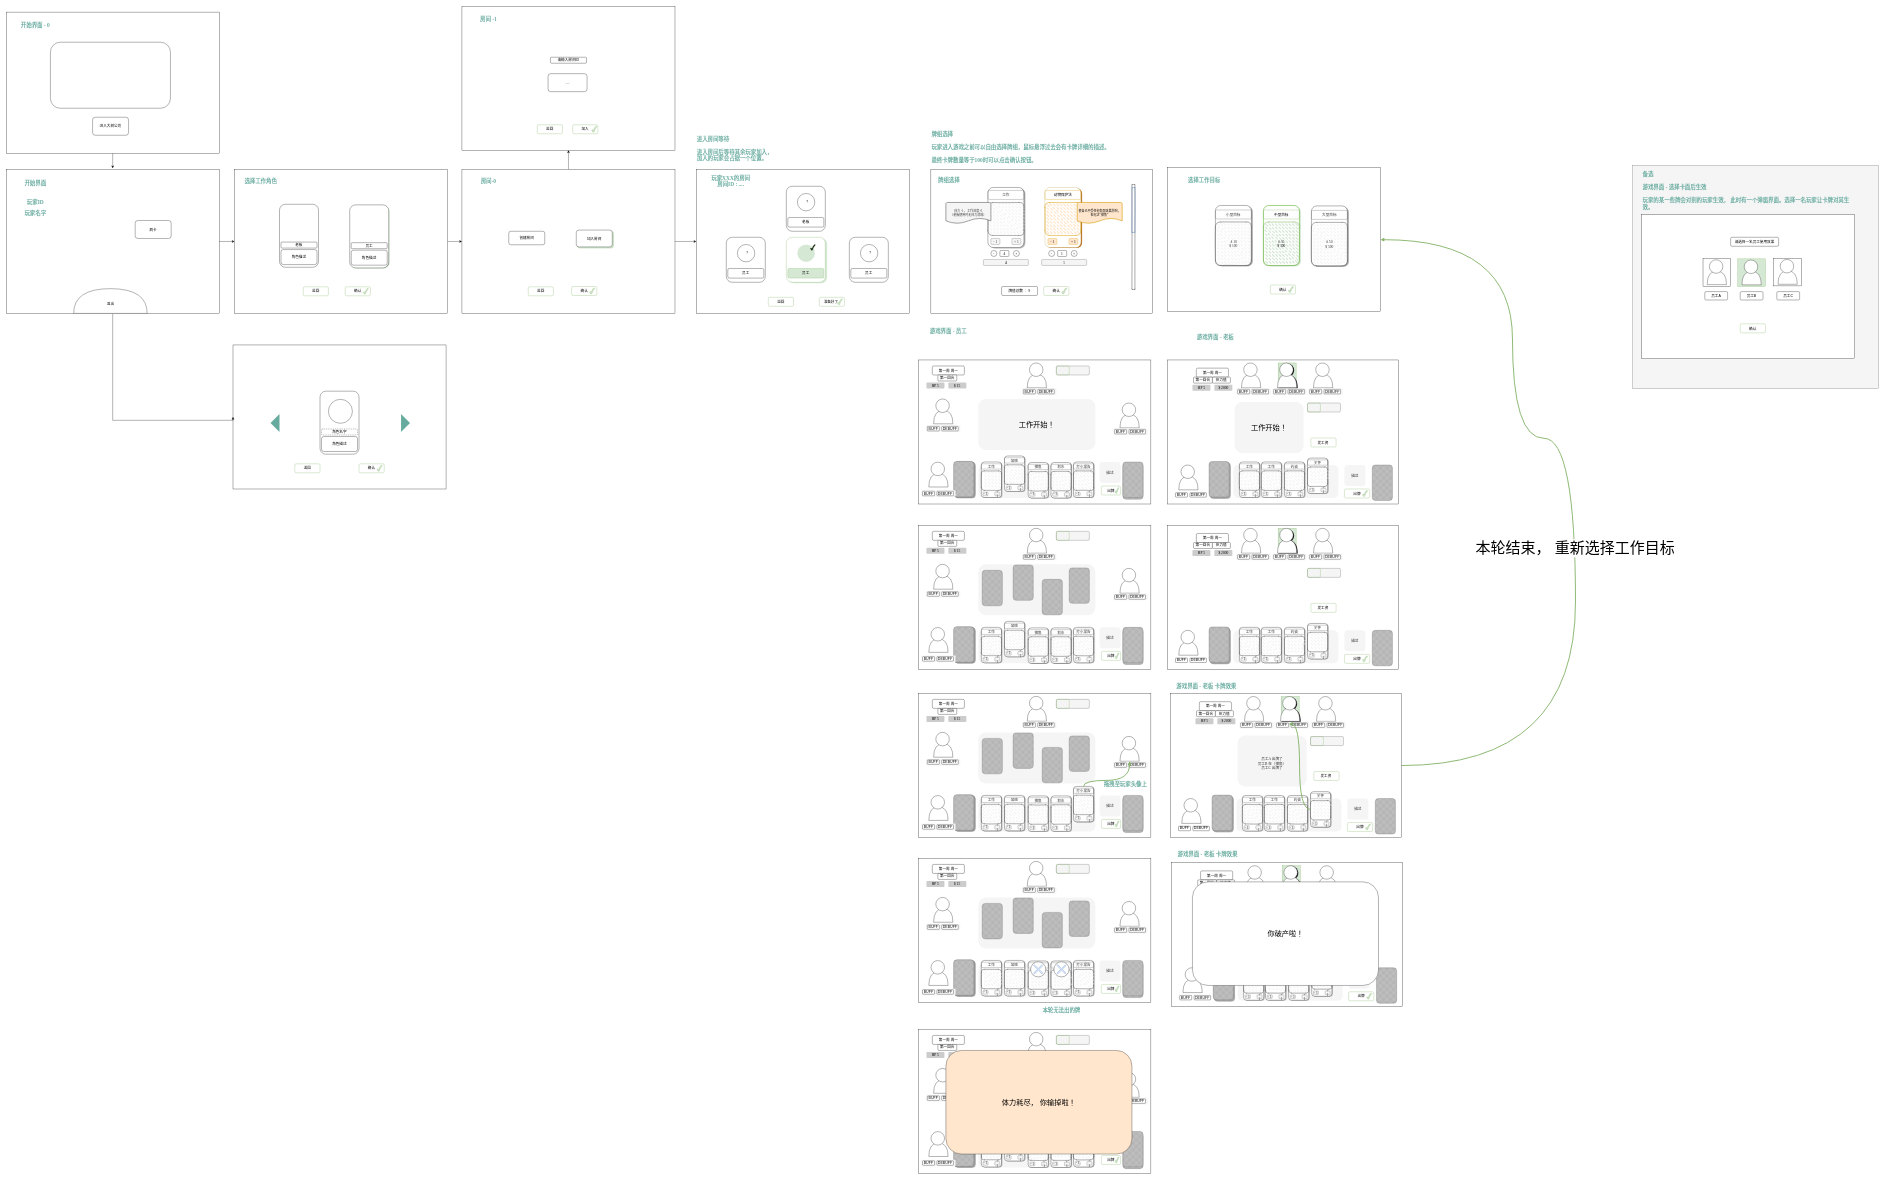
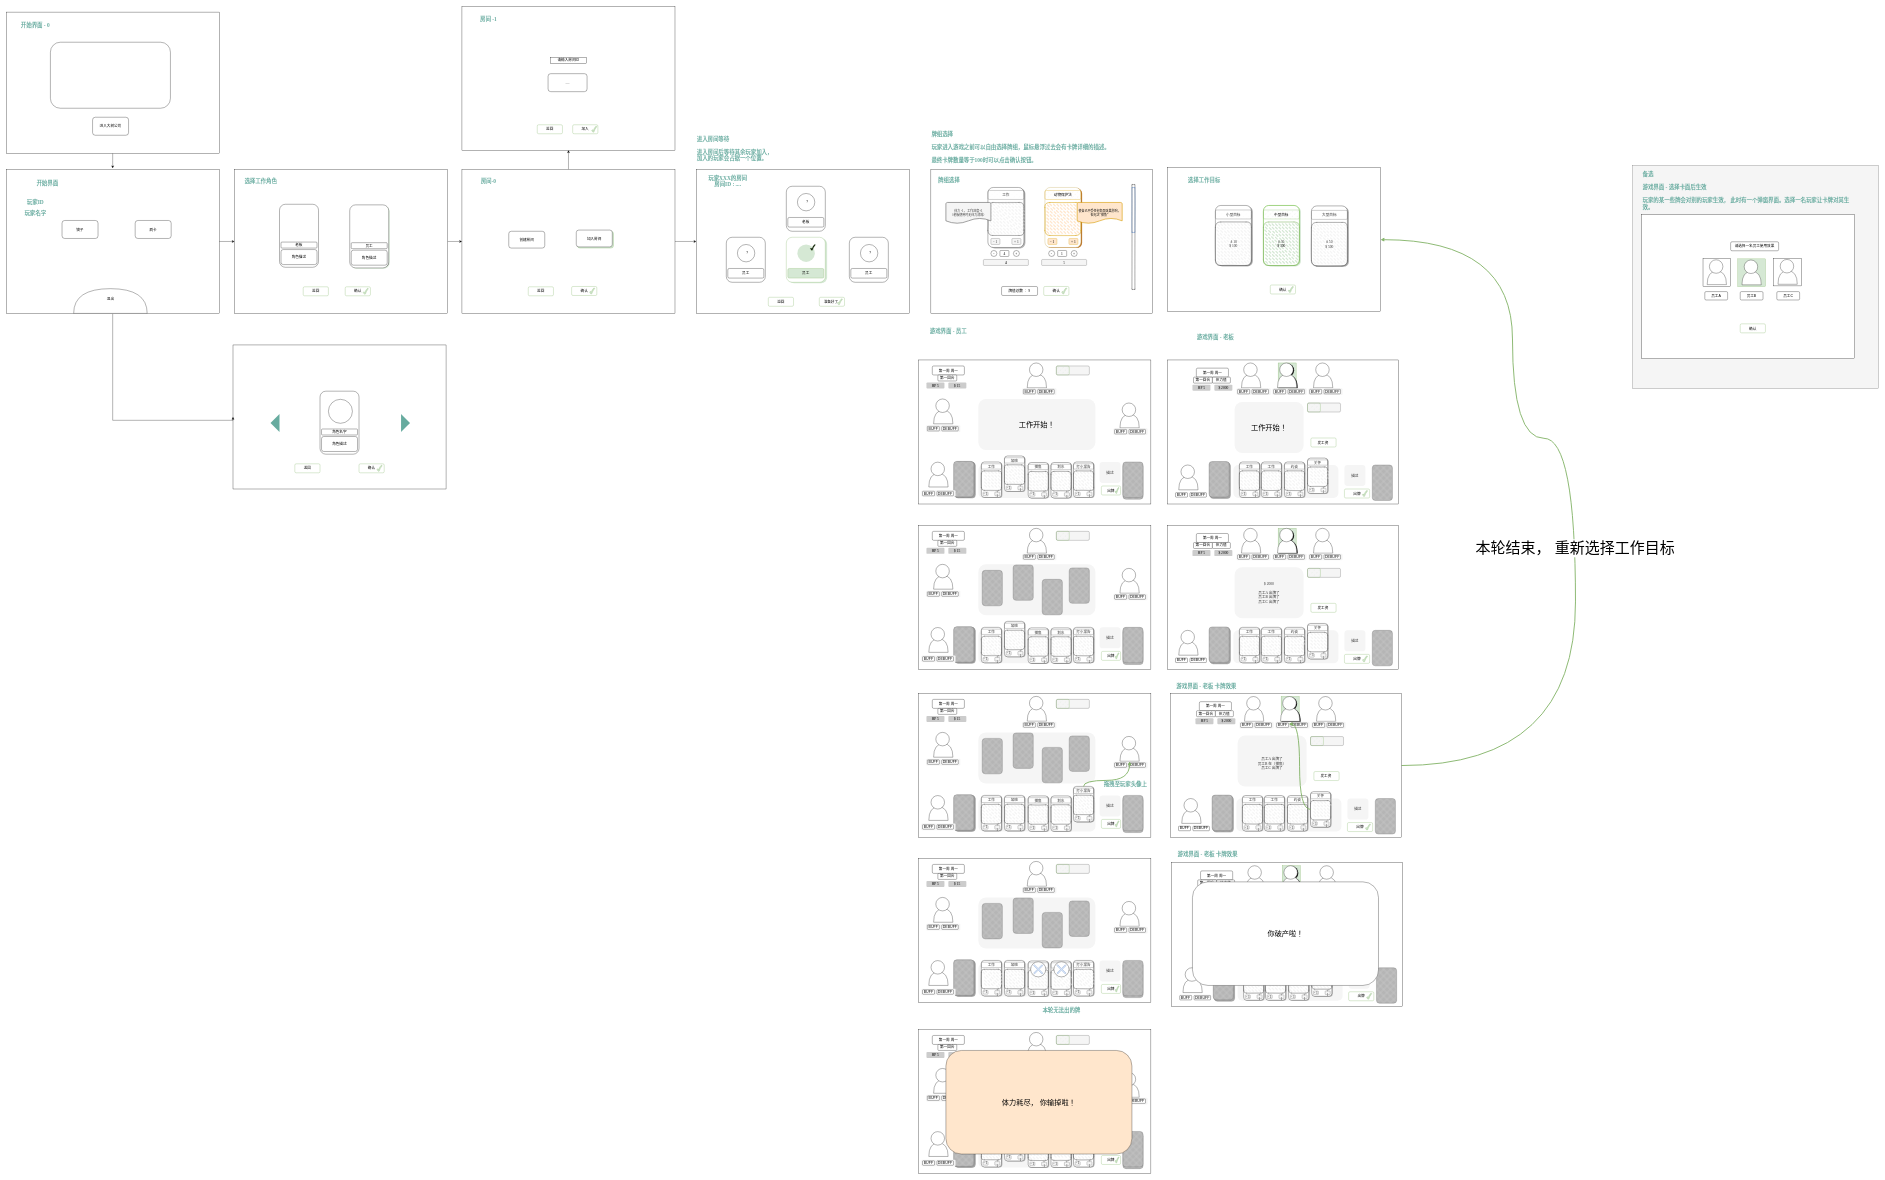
(568, 60) -> (568, 60)
(731, 181) -> (728, 181)
(35, 183) -> (47, 183)
none -> (80, 229)
(527, 238) -> (527, 240)
(1754, 242) -> (1754, 246)
(111, 303) -> (111, 299)
(339, 432) -> (339, 432)
none -> (1269, 593)
